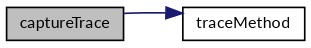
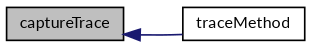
(145, 13) -> (161, 35)
